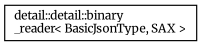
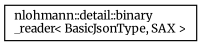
(101, 23) -> (101, 23)
